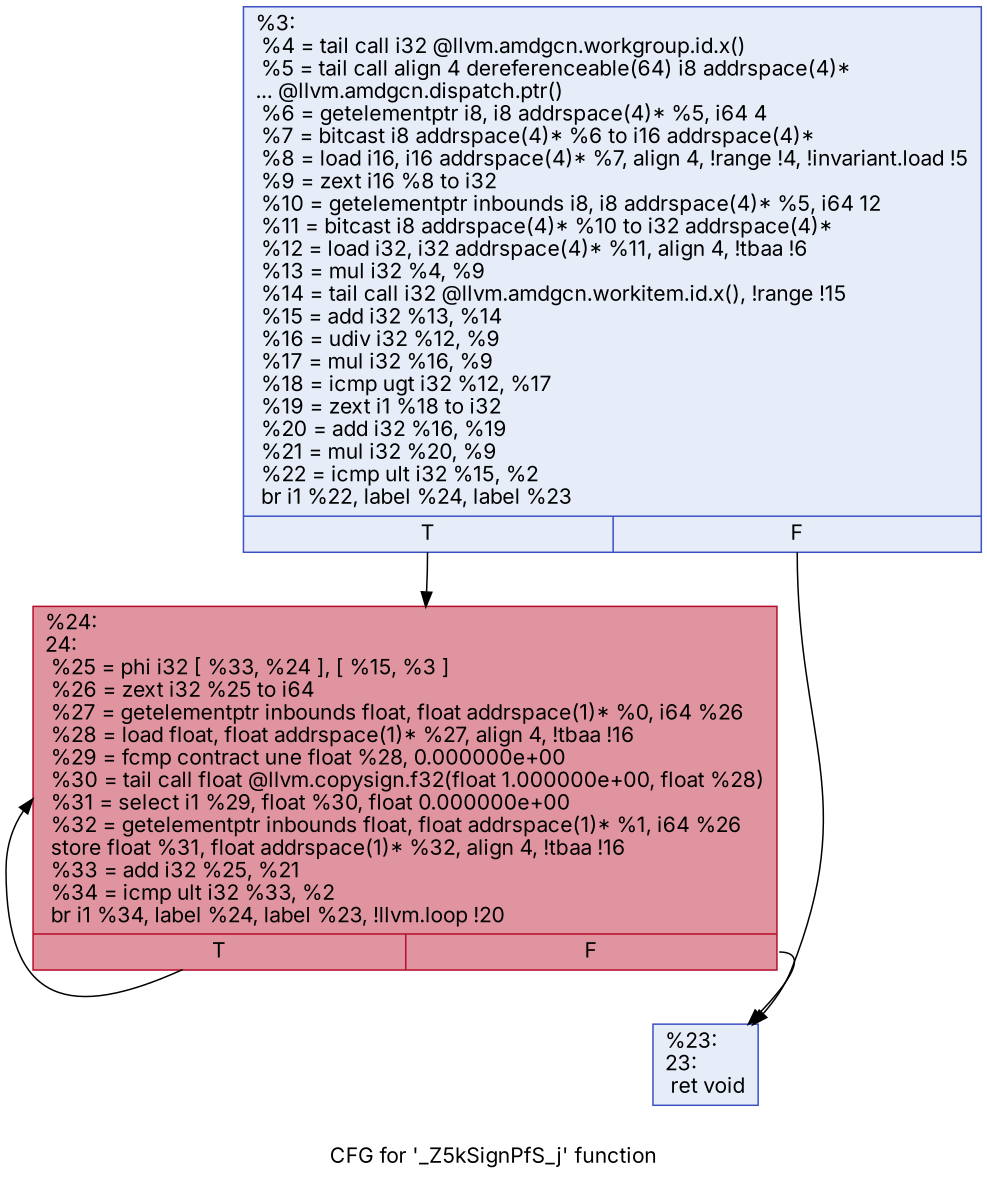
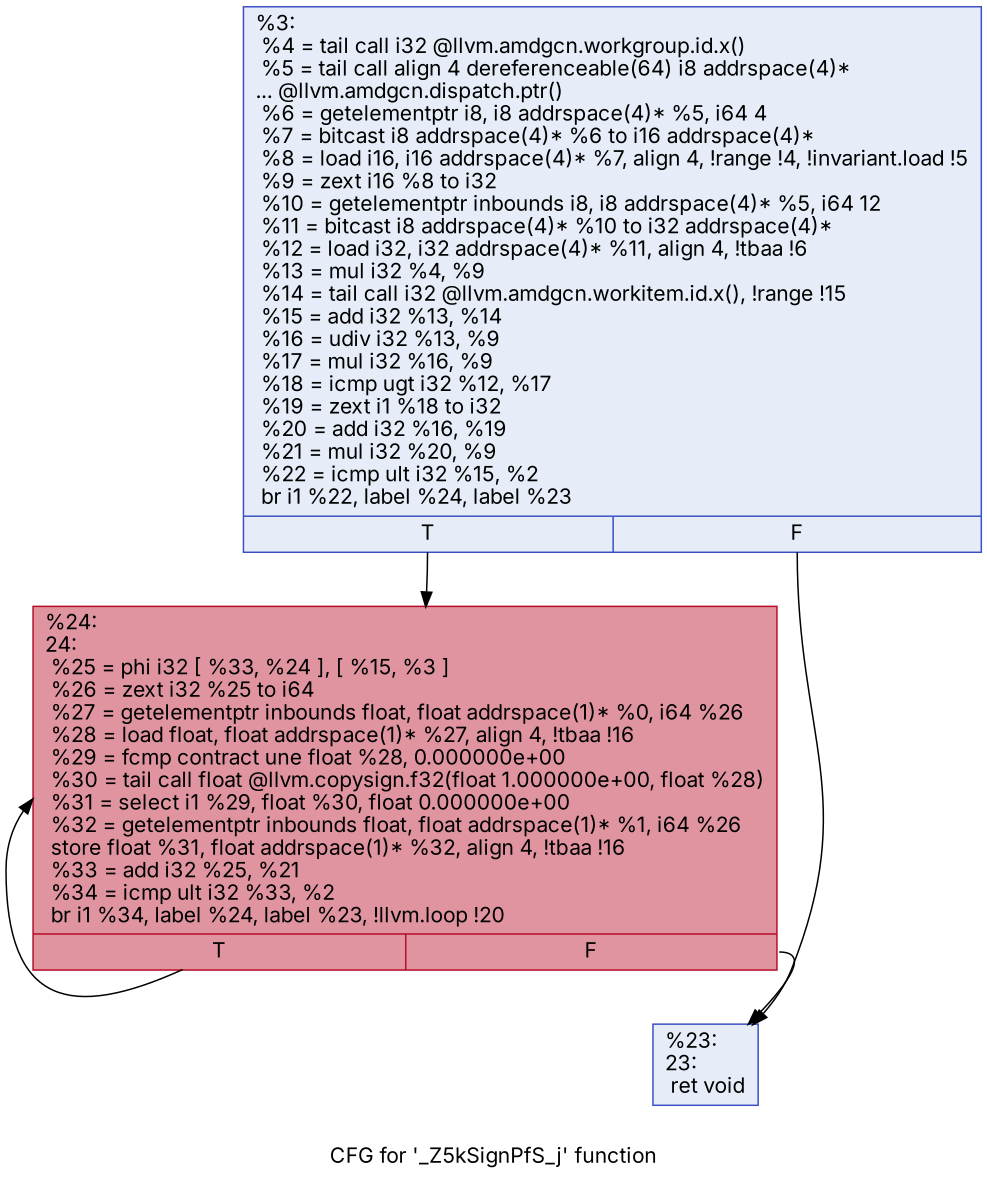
(378, 340) -> (378, 340)
